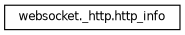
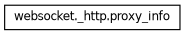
(92, 17) -> (92, 17)
